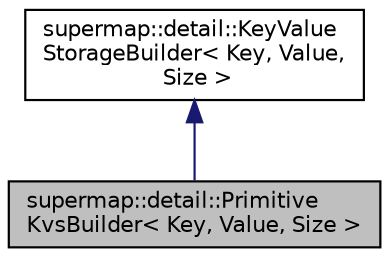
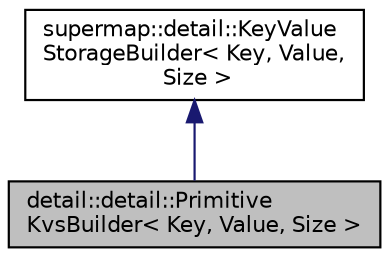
(195, 214) -> (195, 214)
